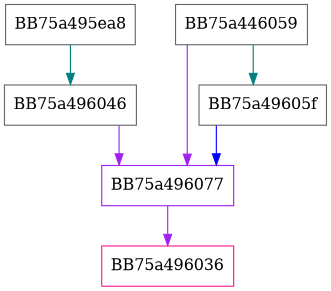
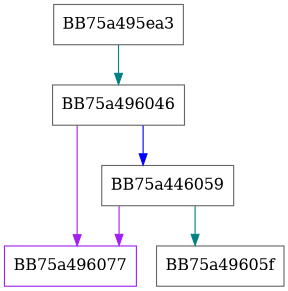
(70, 25) -> (119, 25)
none -> (143, 140)
(216, 140) -> none
(168, 266) -> none
